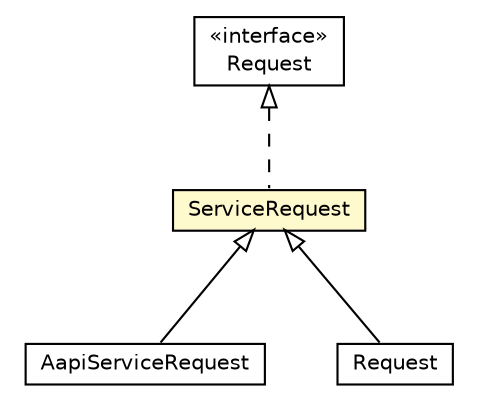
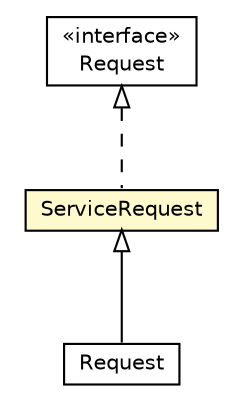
(145, 363) -> none
